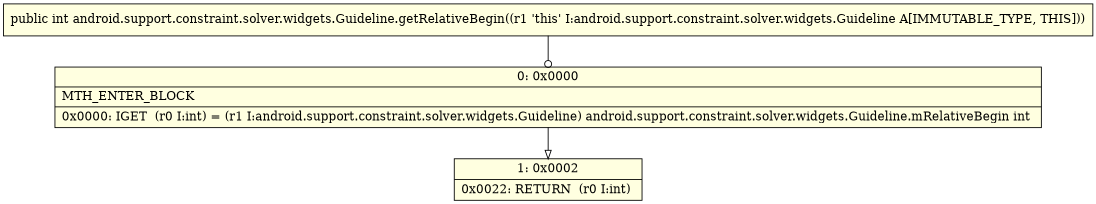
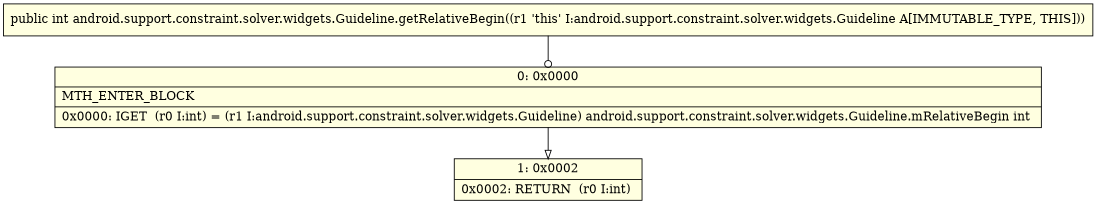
(548, 189) -> (548, 189)
